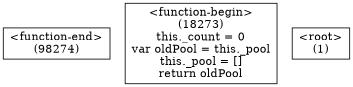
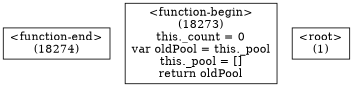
(57, 44) -> (57, 44)
